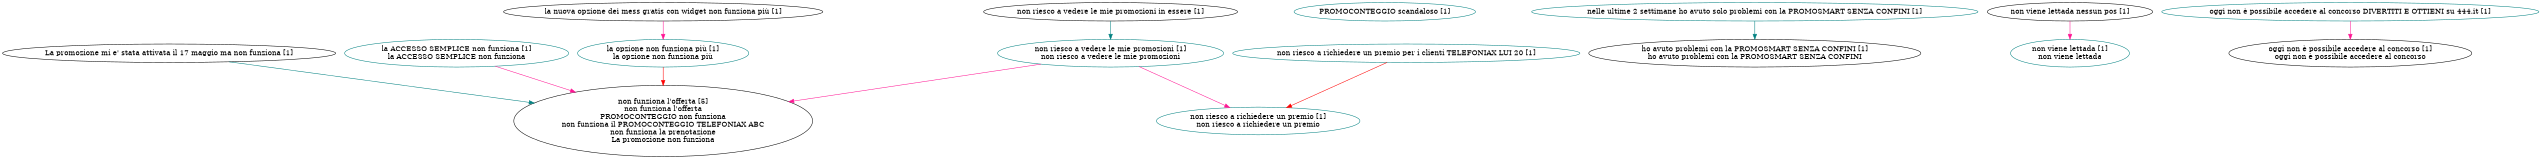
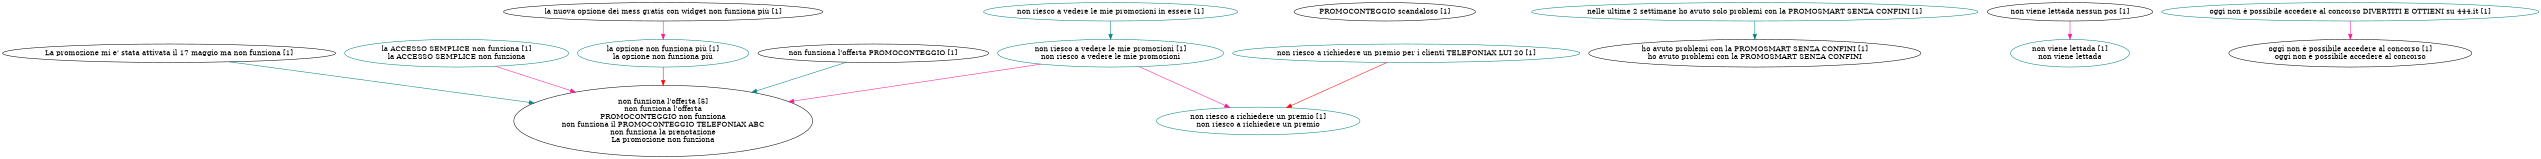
(1111, 12) -> (1111, 12)
(1385, 12) -> (1385, 12)
none -> (873, 53)
